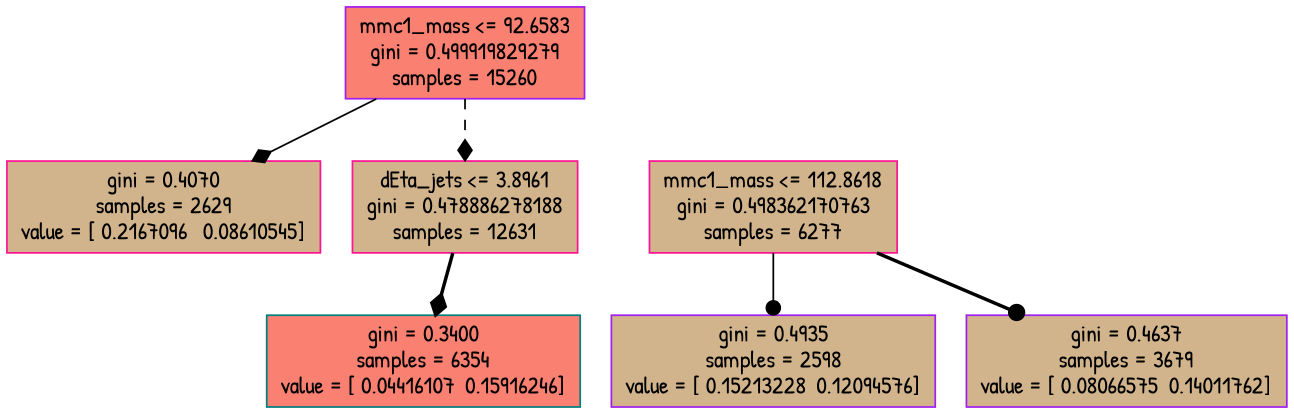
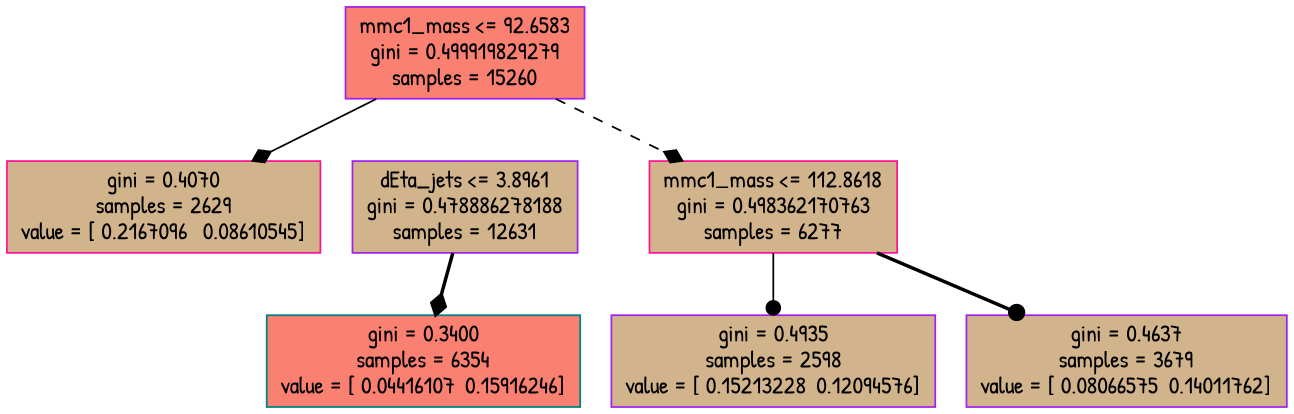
(465, 119) -> (610, 125)
(465, 207) -> (465, 207)
